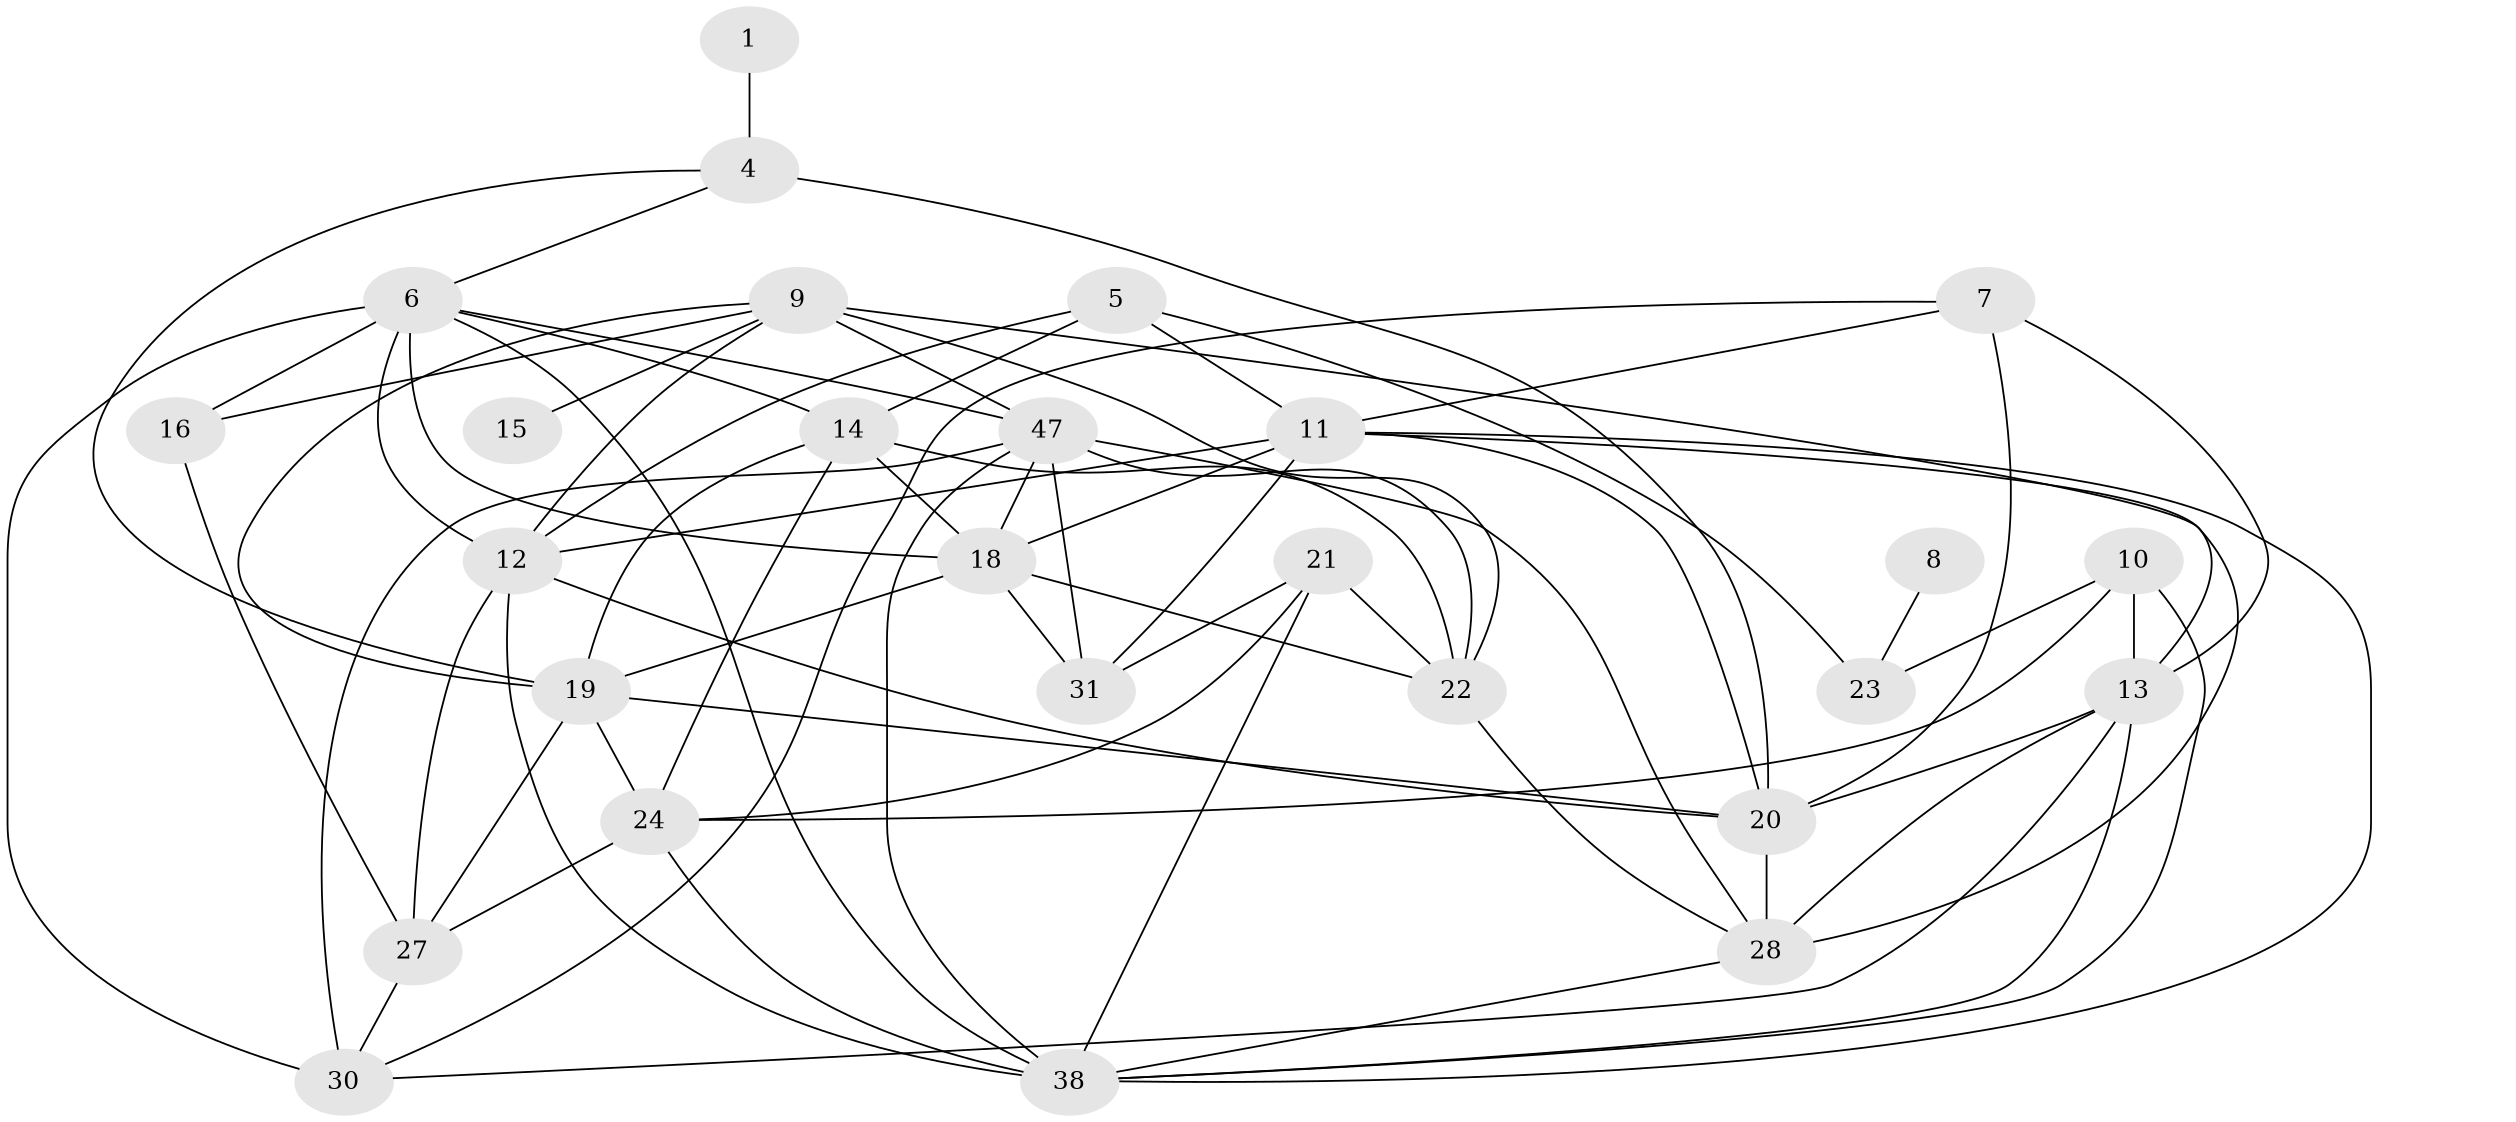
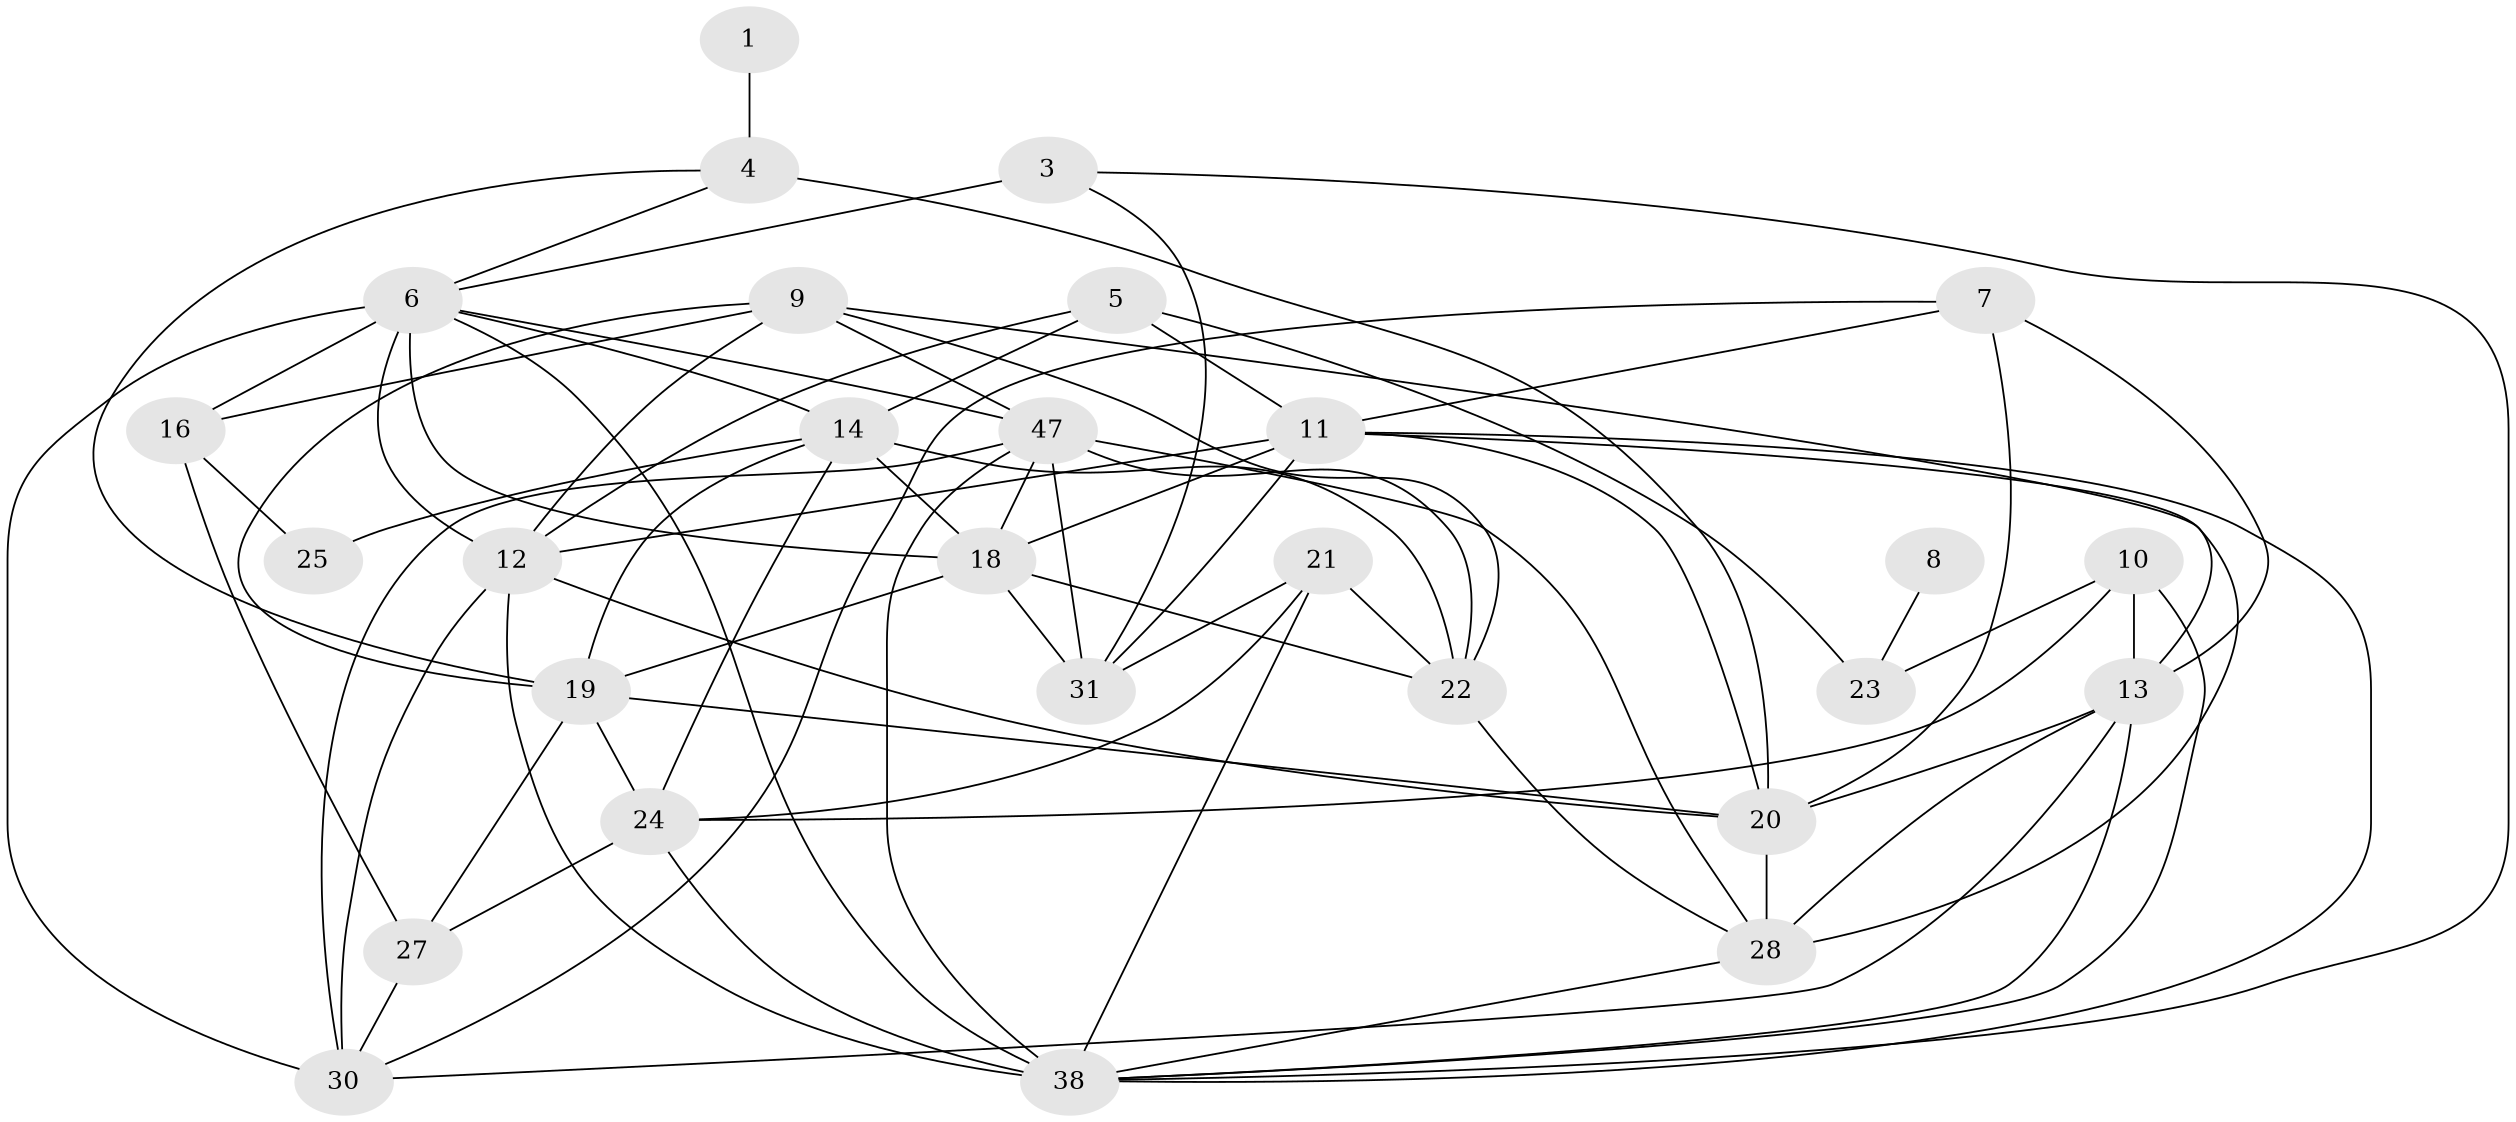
none -> (1048, 170)
(512, 431) -> none
none -> (313, 561)
(433, 749) -> (370, 805)
